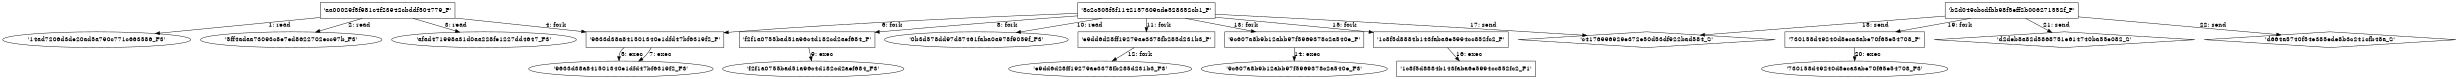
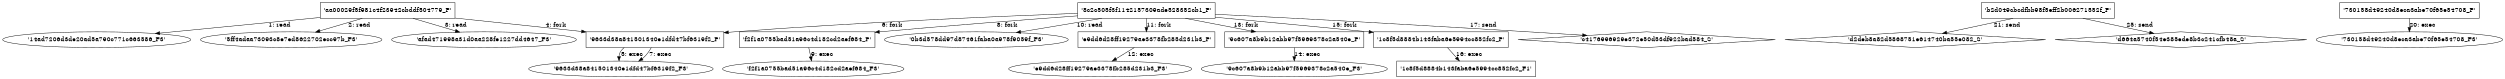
(1825, 25) -> none
(1935, 25) -> none
(2213, 25) -> (2140, 25)
(1140, 54) -> (1141, 54)
